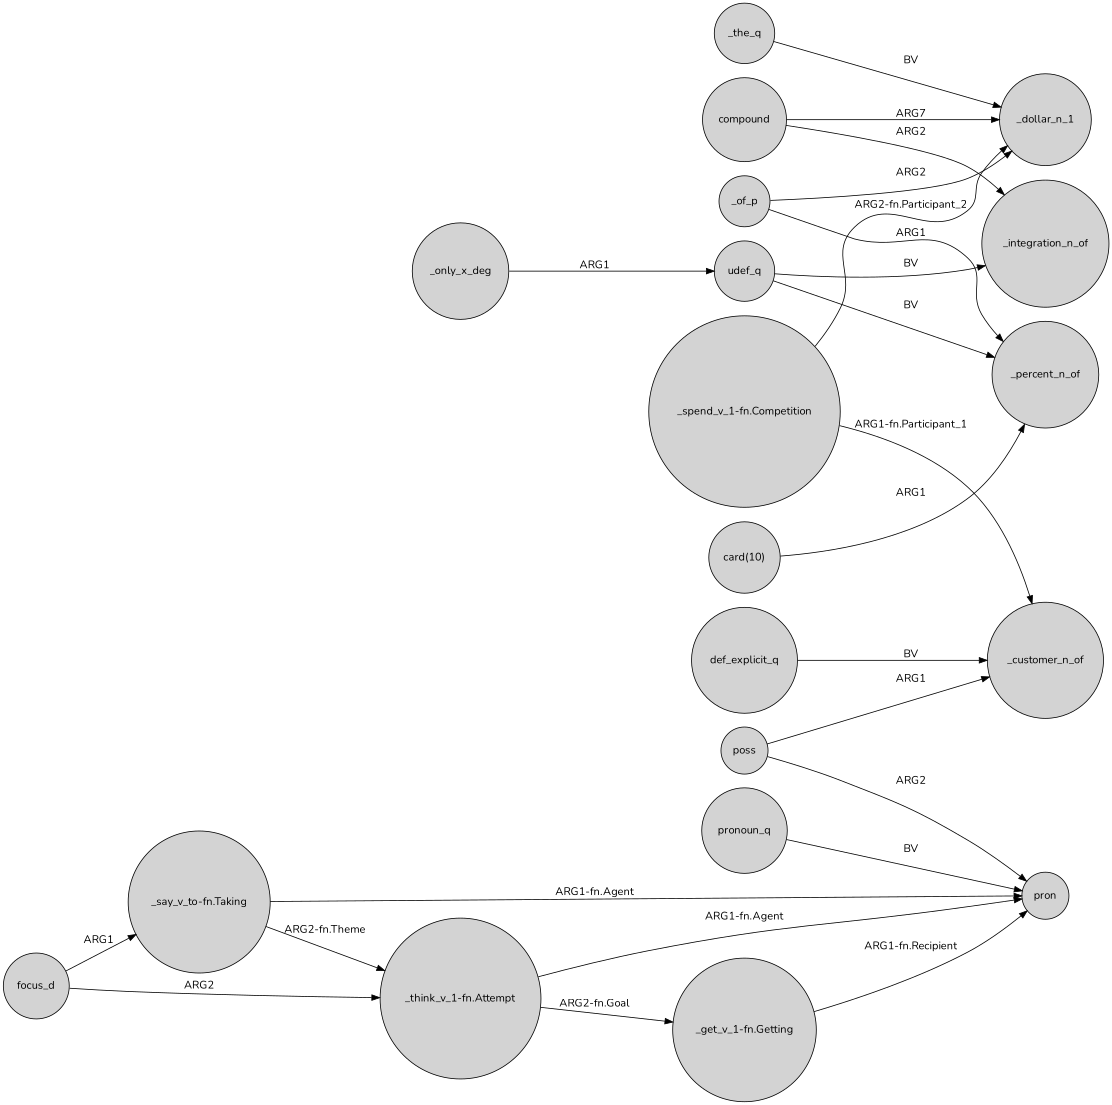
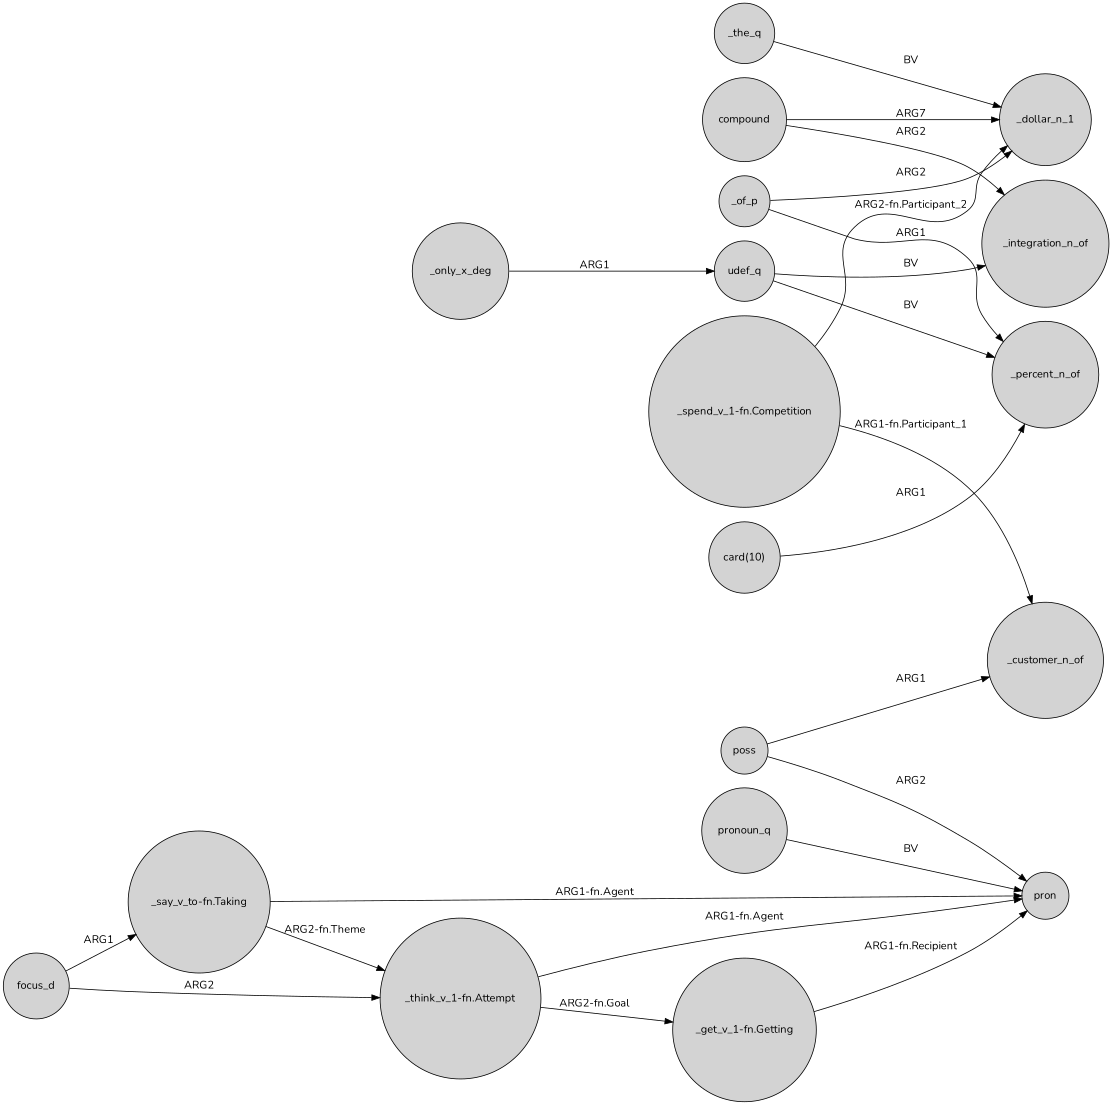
(745, 660) -> none
